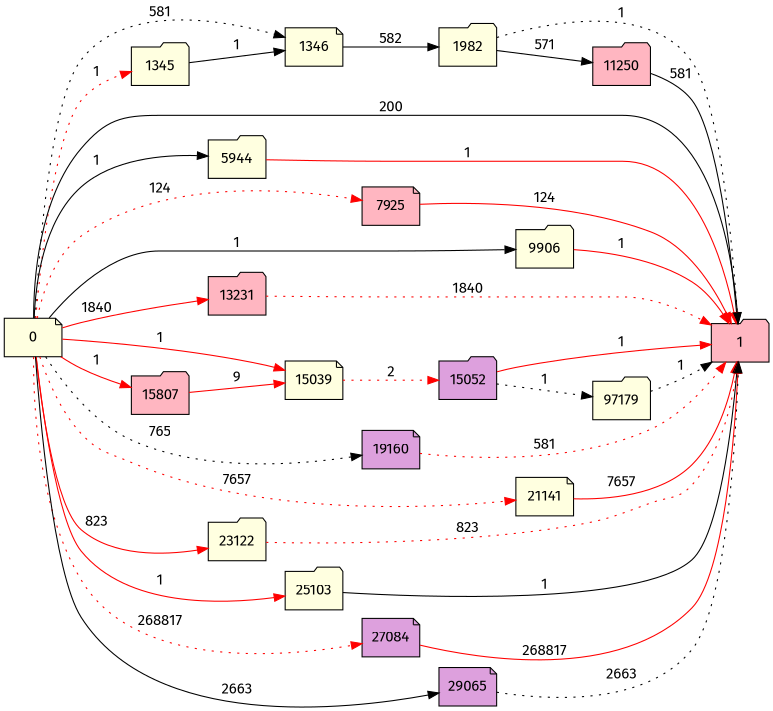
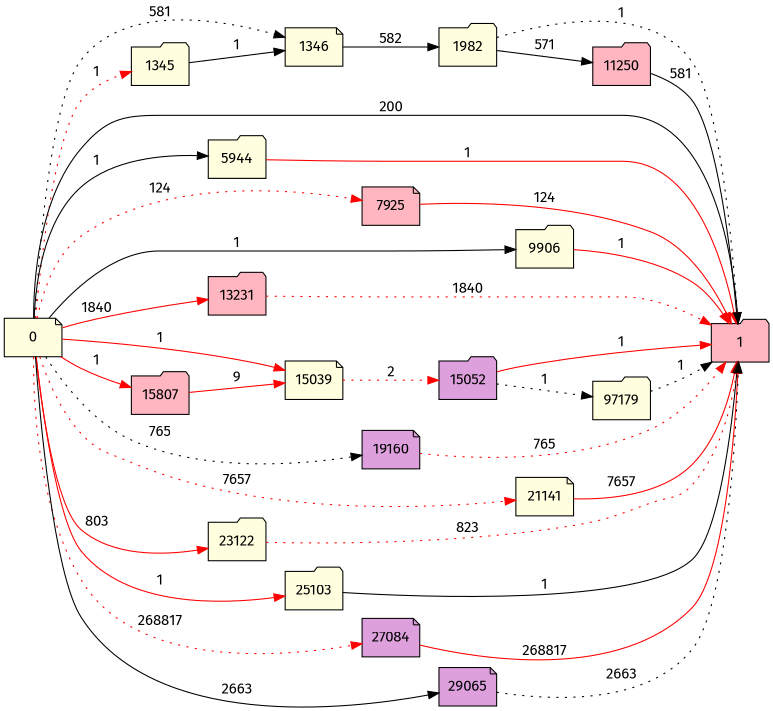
(545, 445) -> (545, 445)
(97, 522) -> (97, 522)
